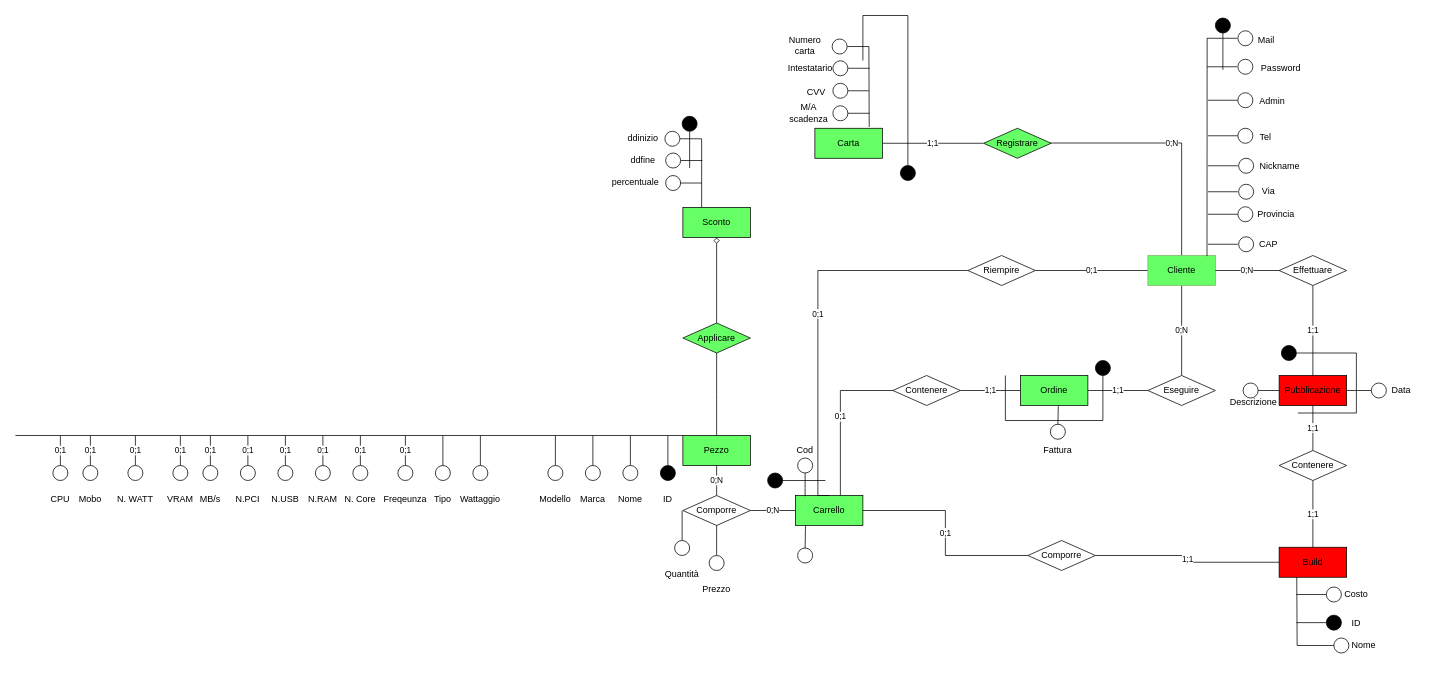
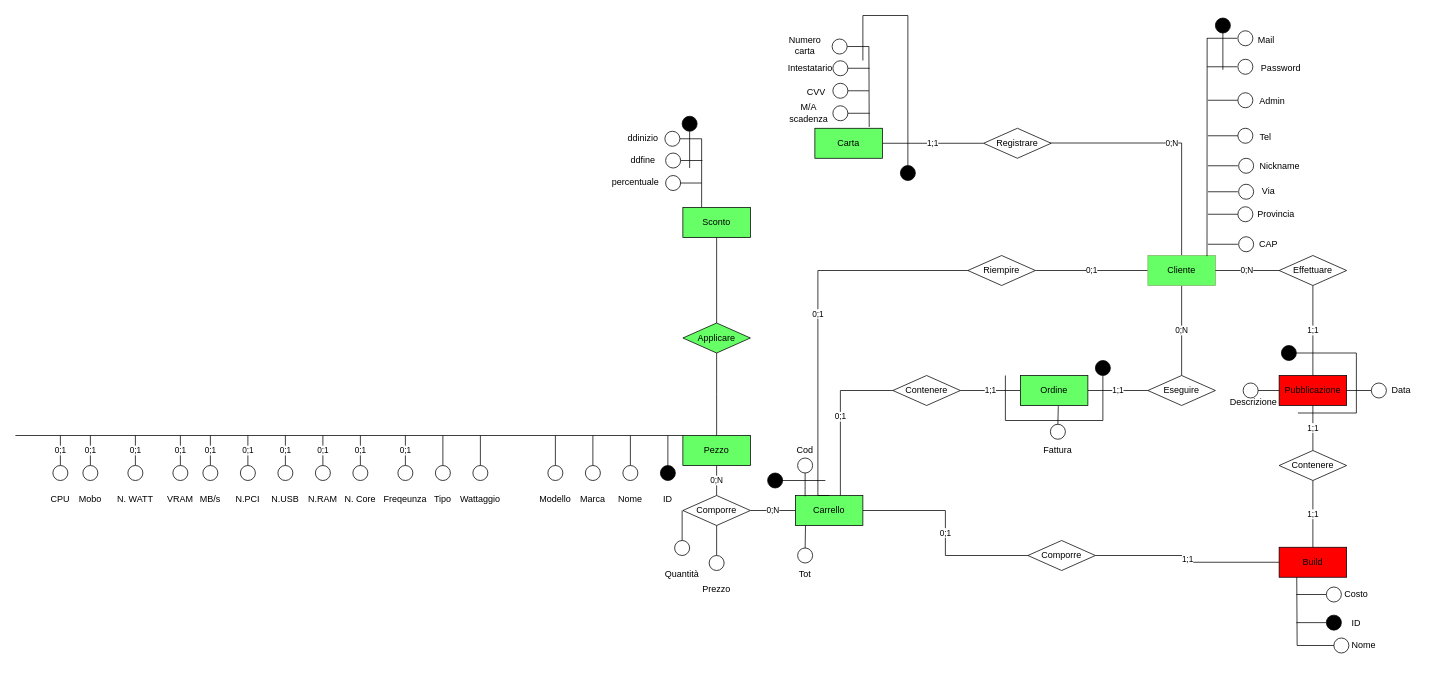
(1017, 143) -> (1017, 143)
(717, 244) -> (717, 241)
none -> (805, 574)
